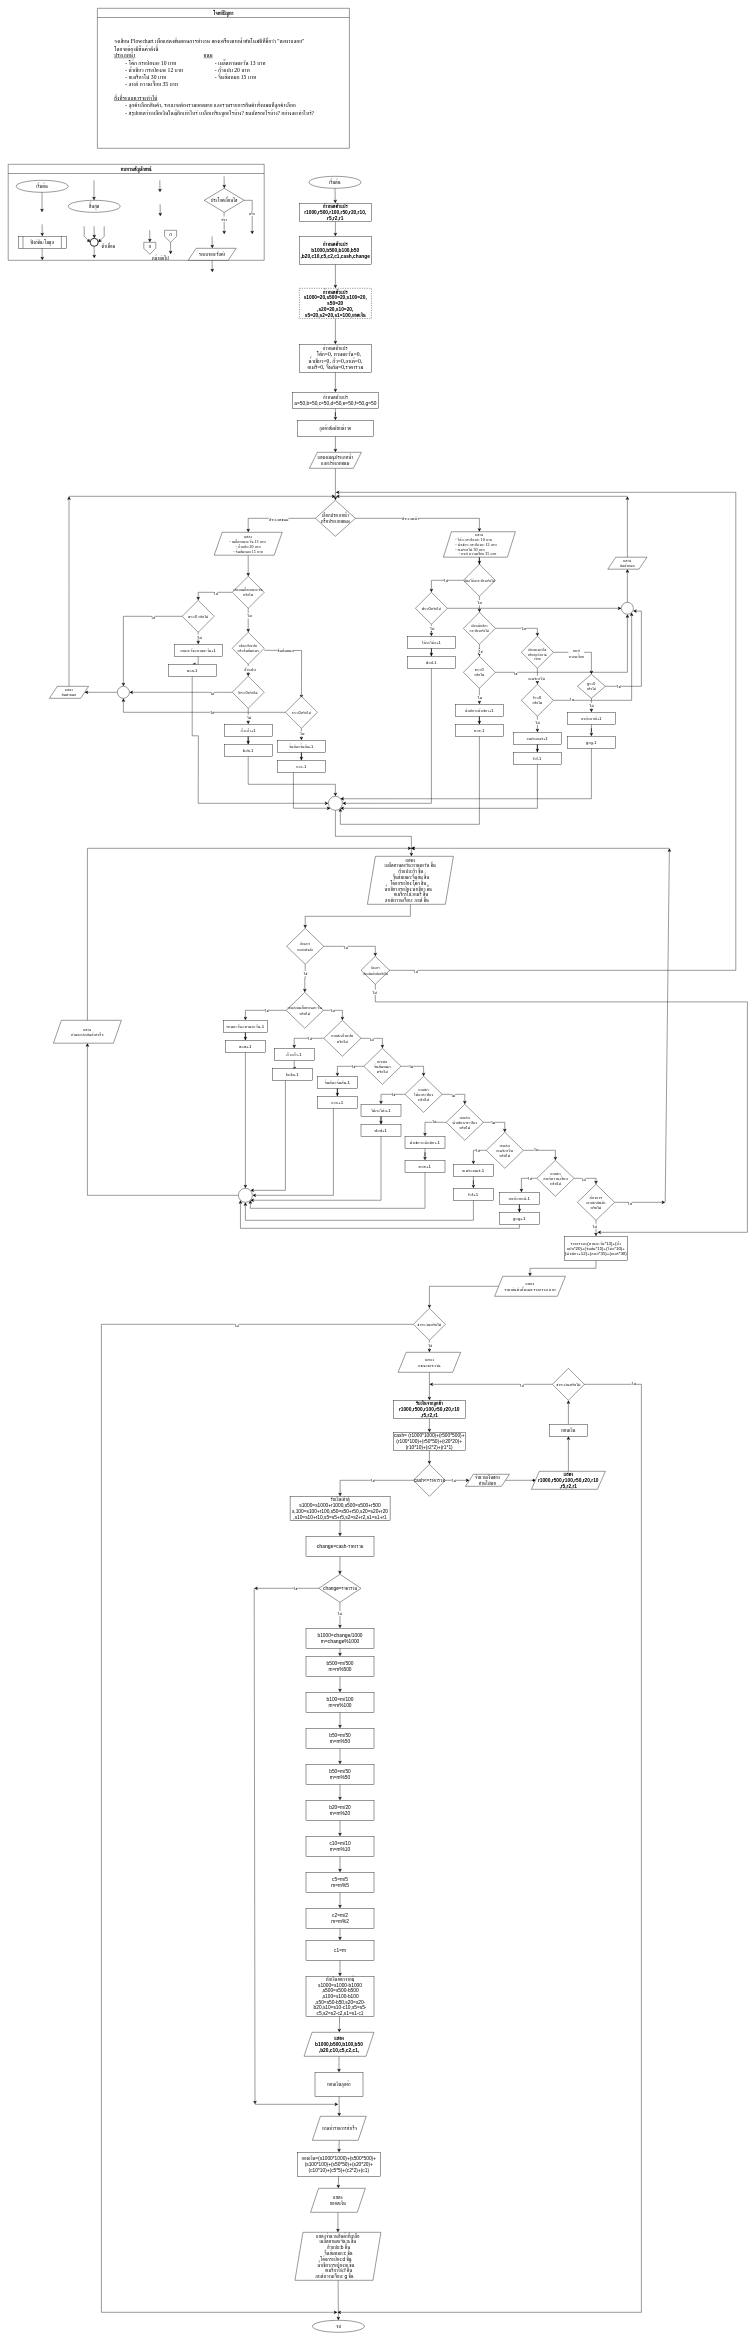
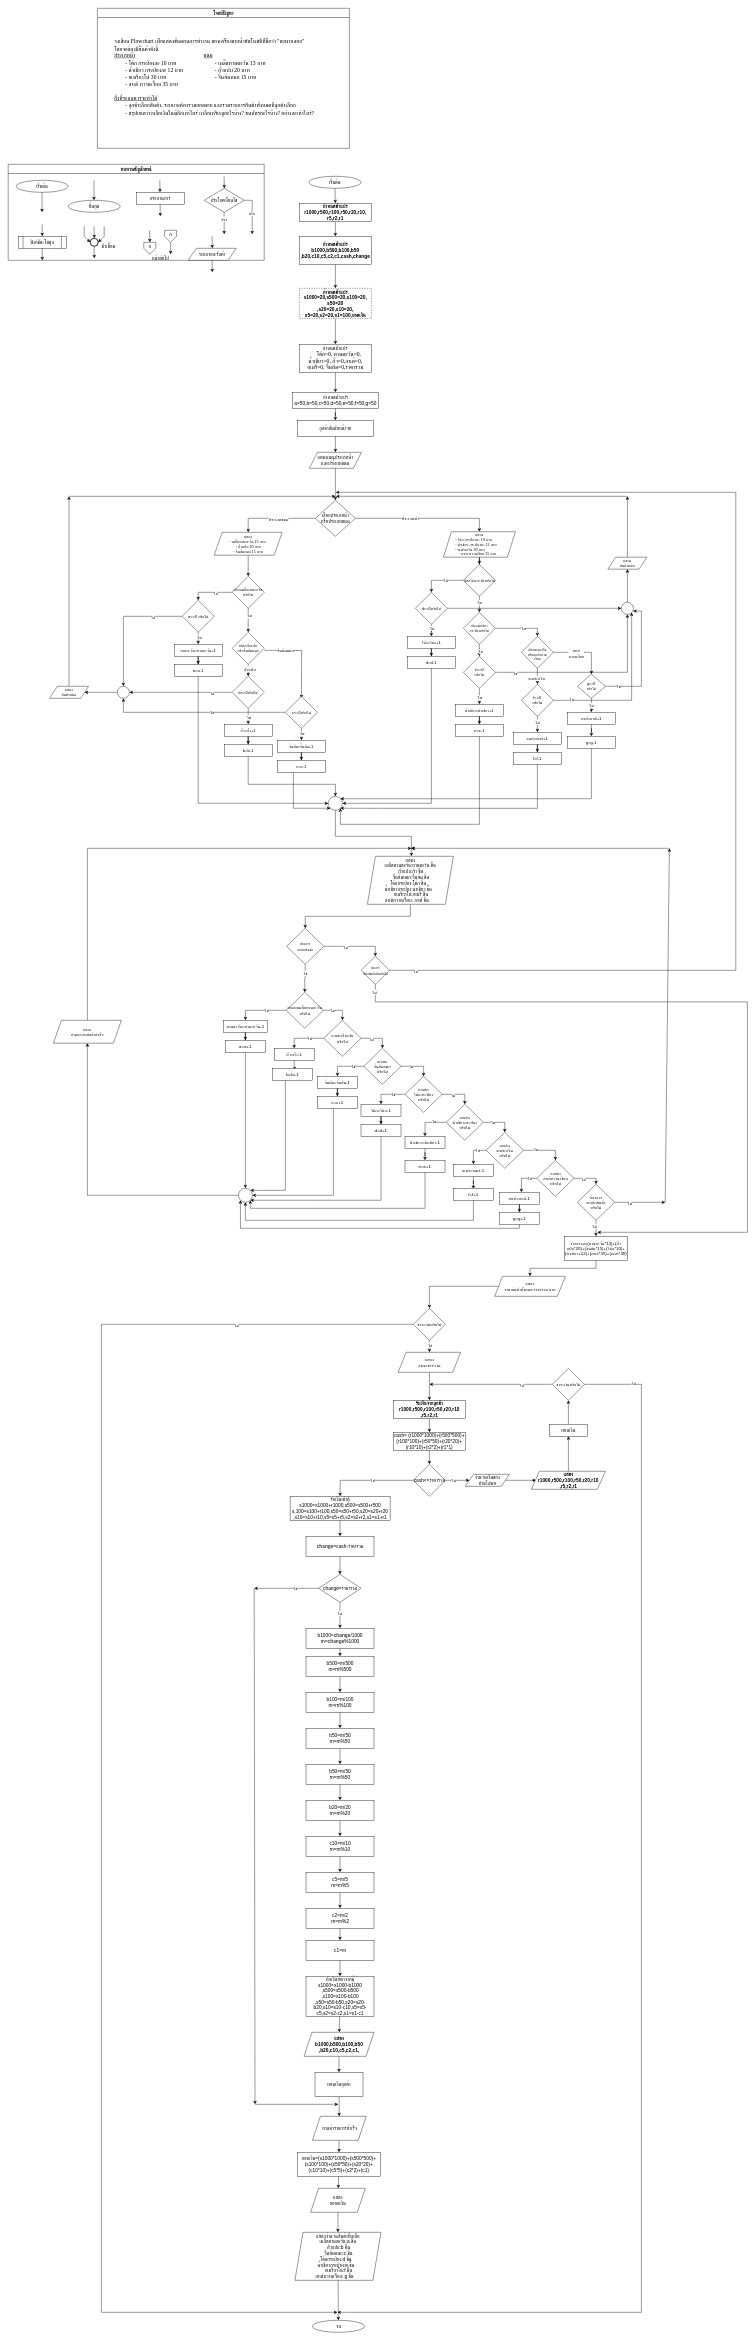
none -> (160, 198)
(192, 670) -> (198, 670)
(473, 1183) -> (473, 1183)
